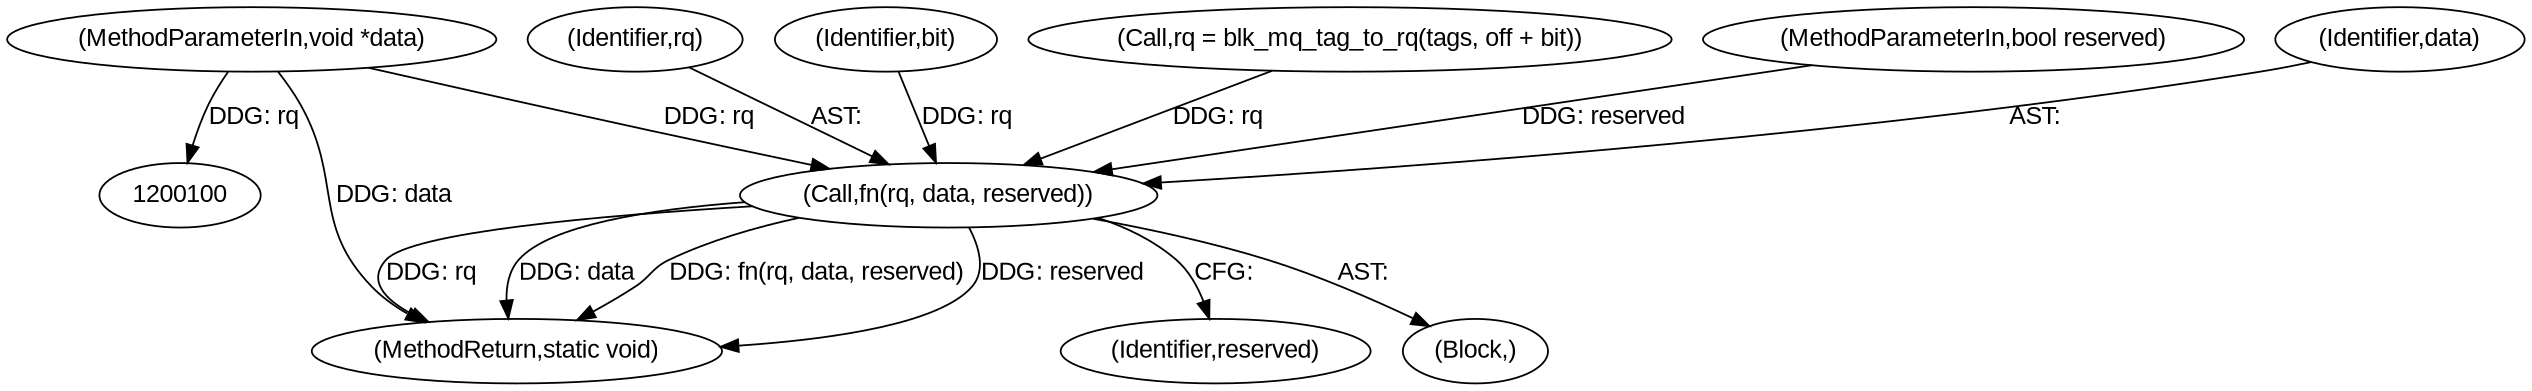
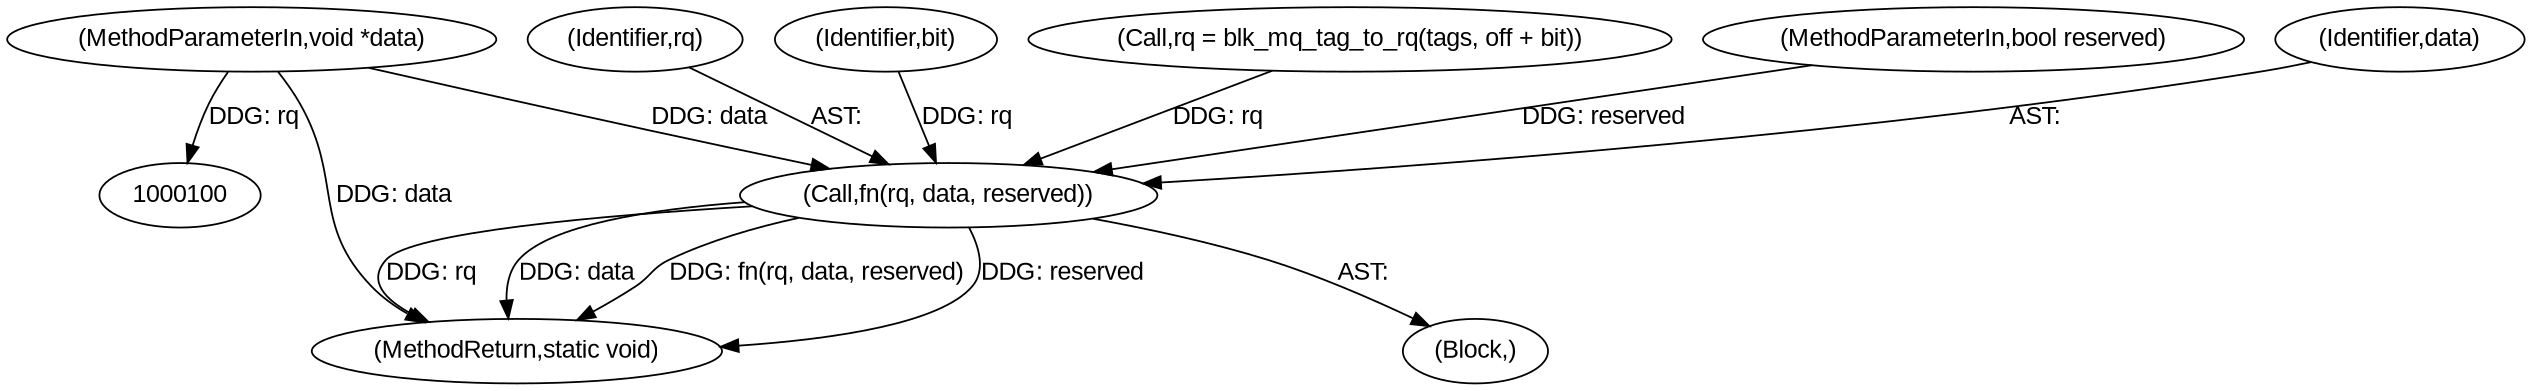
(710, 117) -> (710, 117)
(180, 195) -> (180, 195)
(1216, 351) -> none
